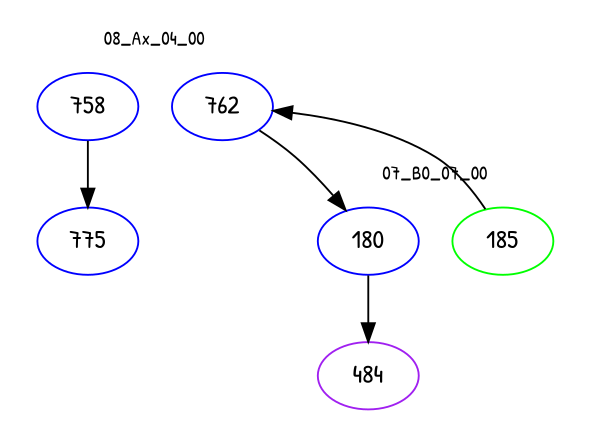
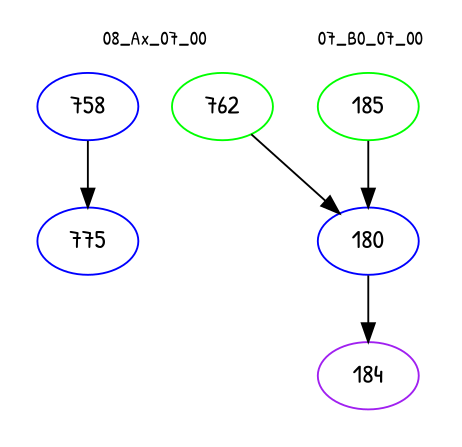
(155, 40) -> (155, 40)
(222, 107) -> (222, 107)
(400, 139) -> (368, 165)
(368, 376) -> (368, 376)
